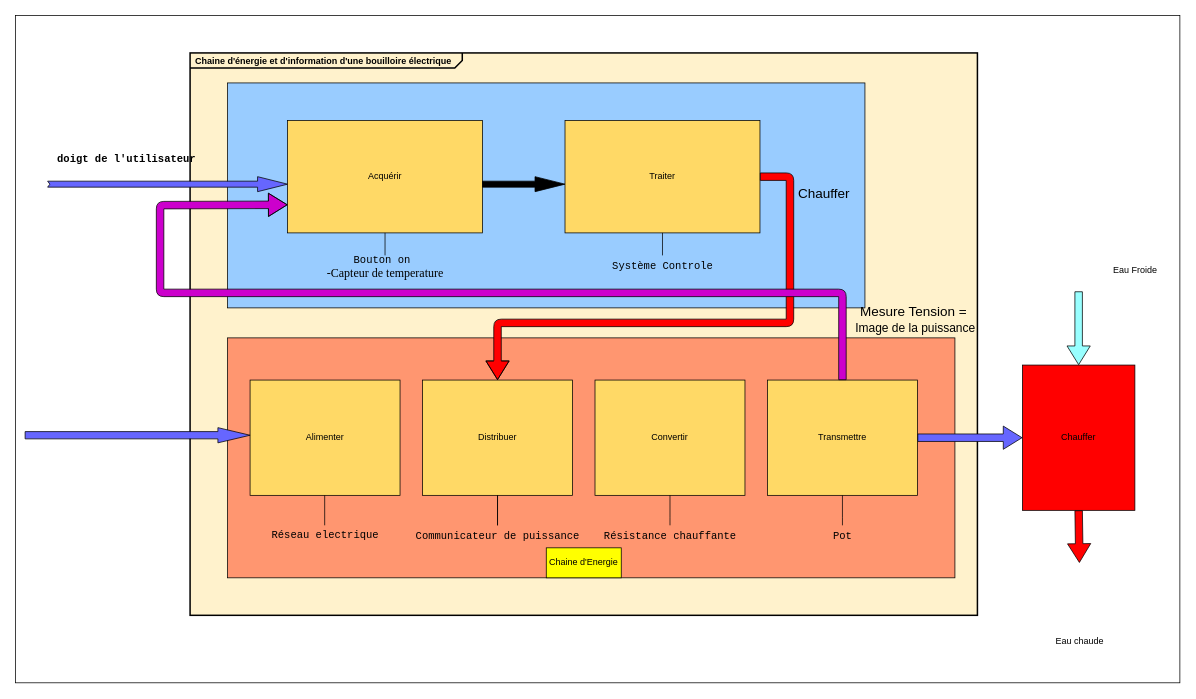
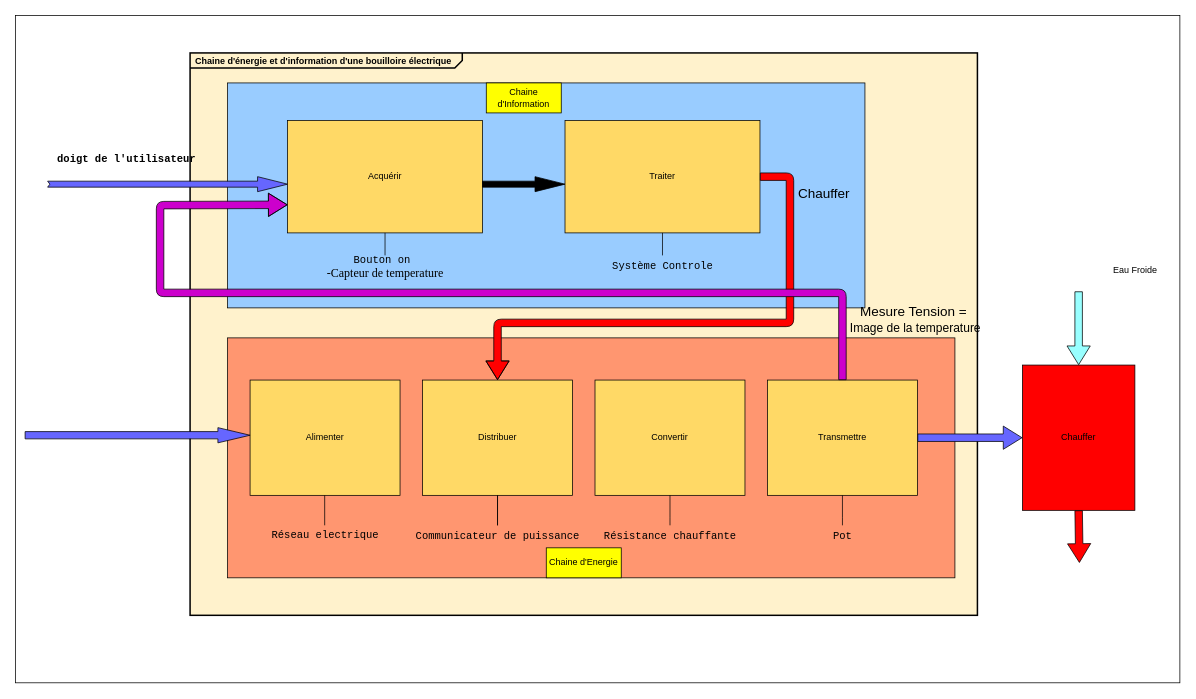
none -> (524, 98)
(916, 319) -> (916, 319)
(1080, 642) -> none
